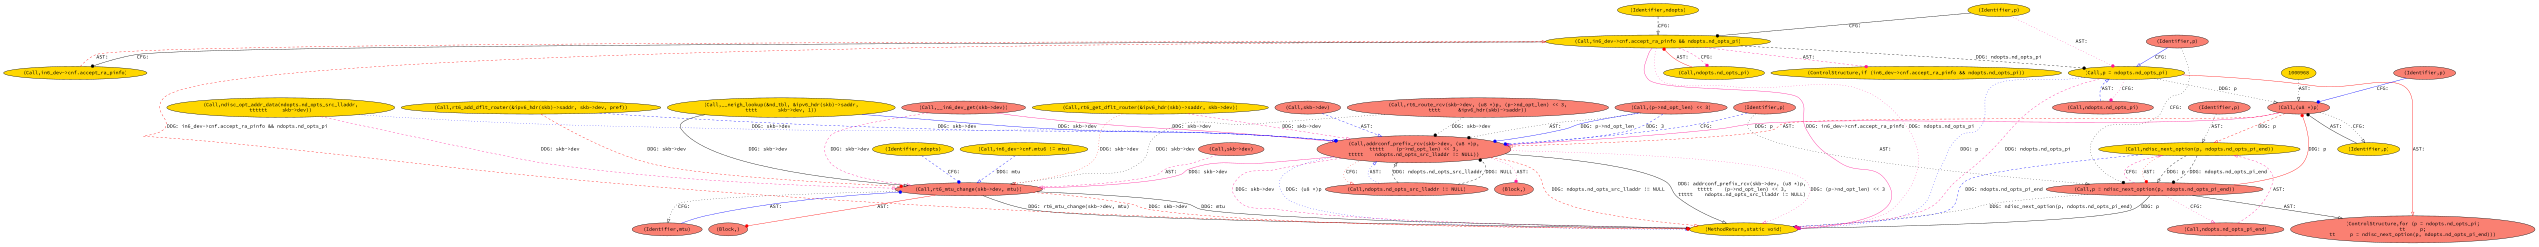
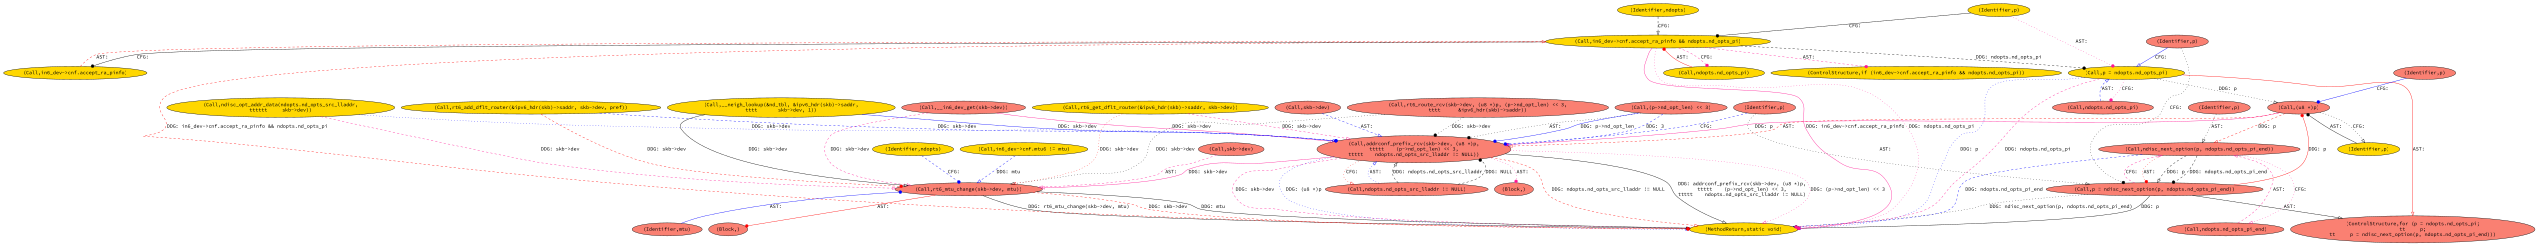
(2299, 73) -> none
(2199, 149) -> (2199, 149)
(791, 195) -> none
(2189, 208) -> (2294, 184)
